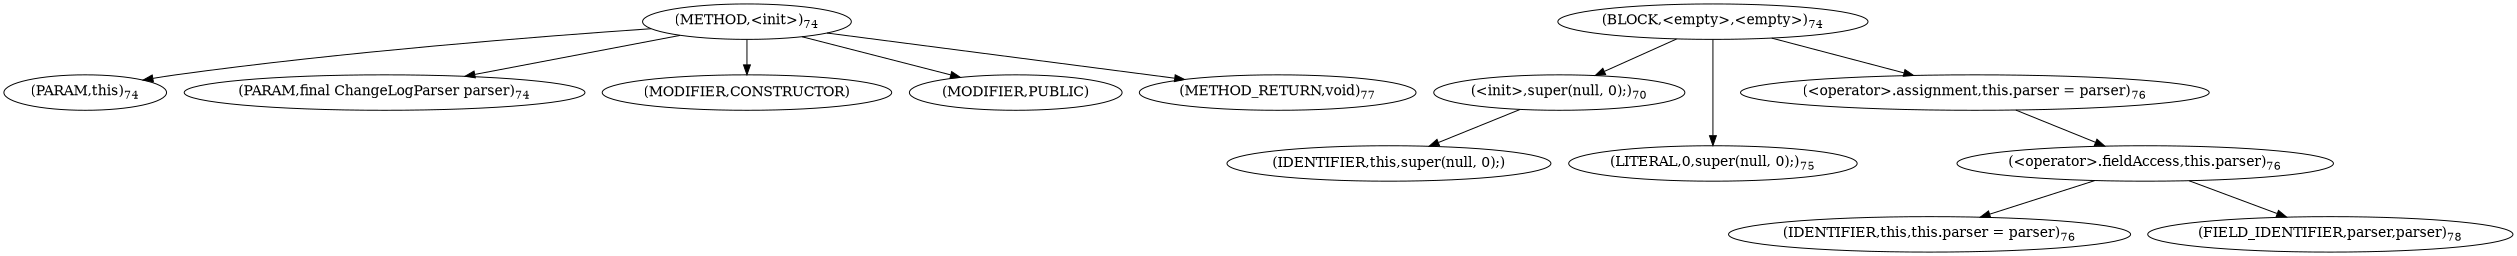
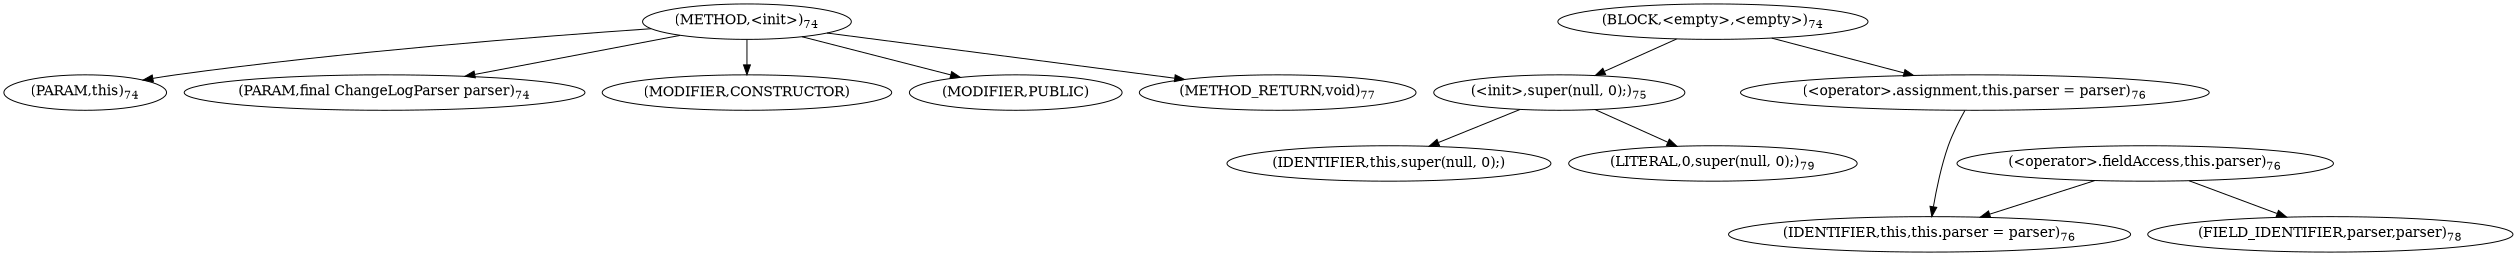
(1713, 88) -> (1631, 126)
(1640, 91) -> (1640, 91)
(2056, 126) -> (1945, 157)
(1808, 162) -> (1808, 162)
